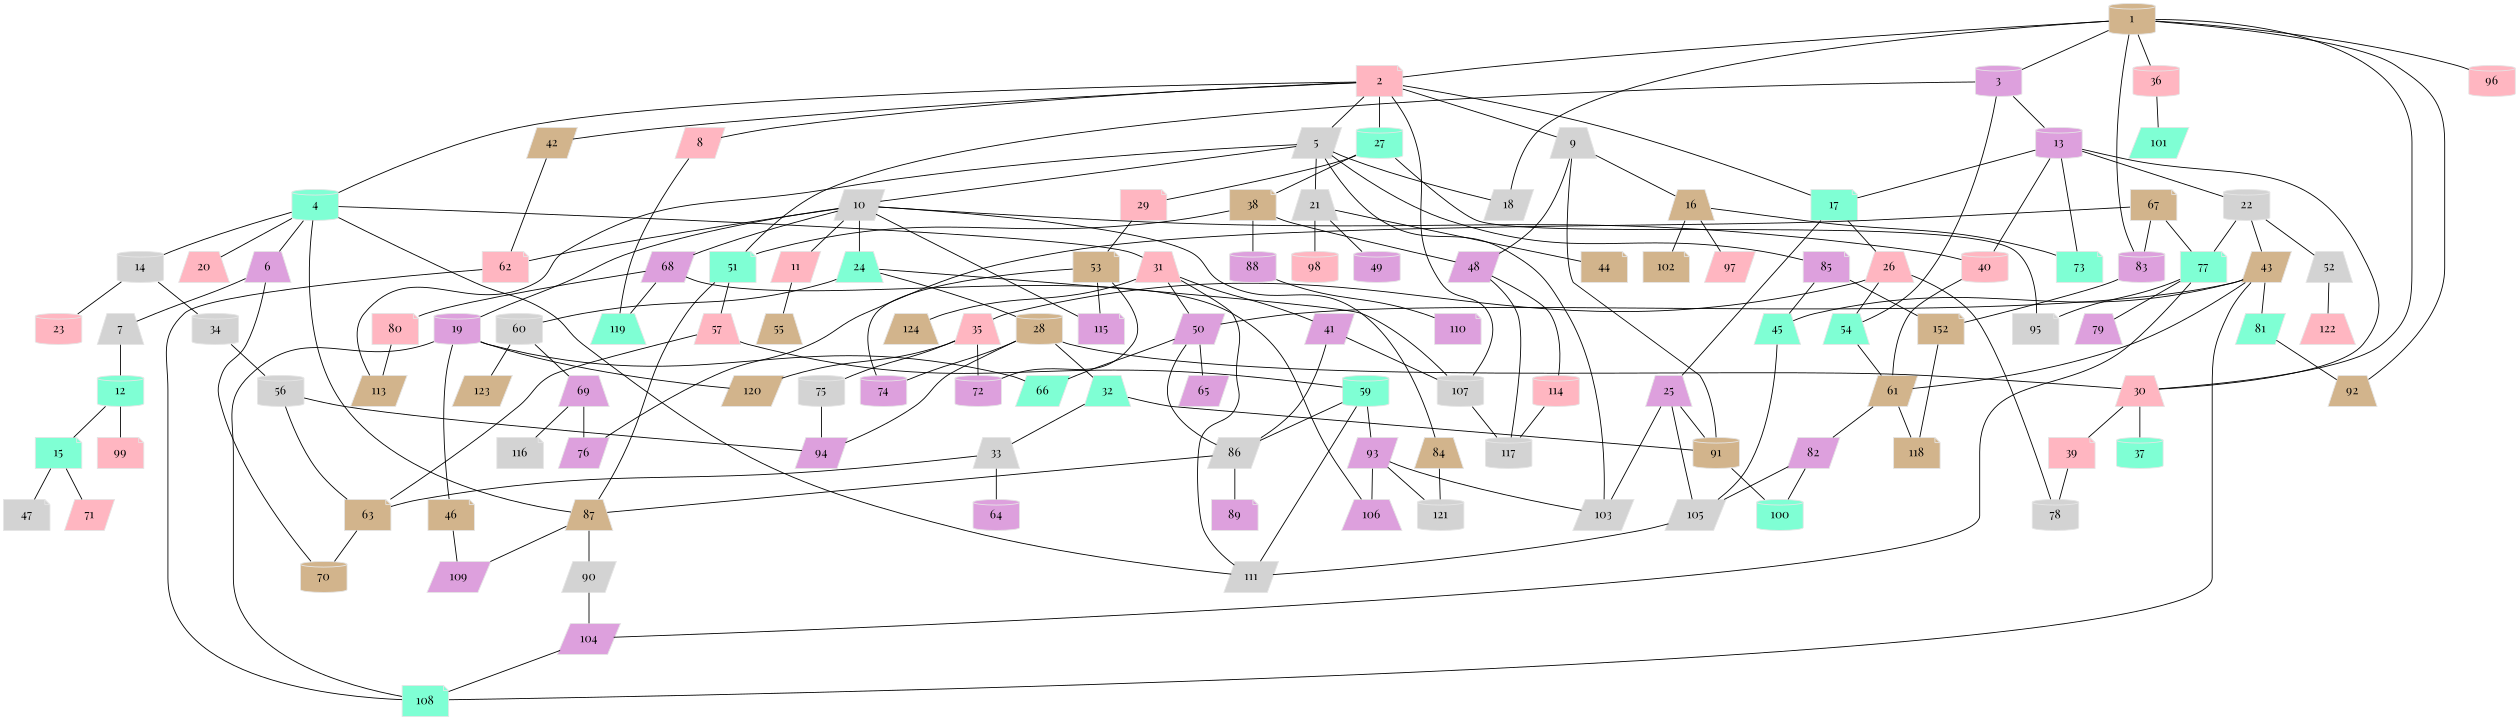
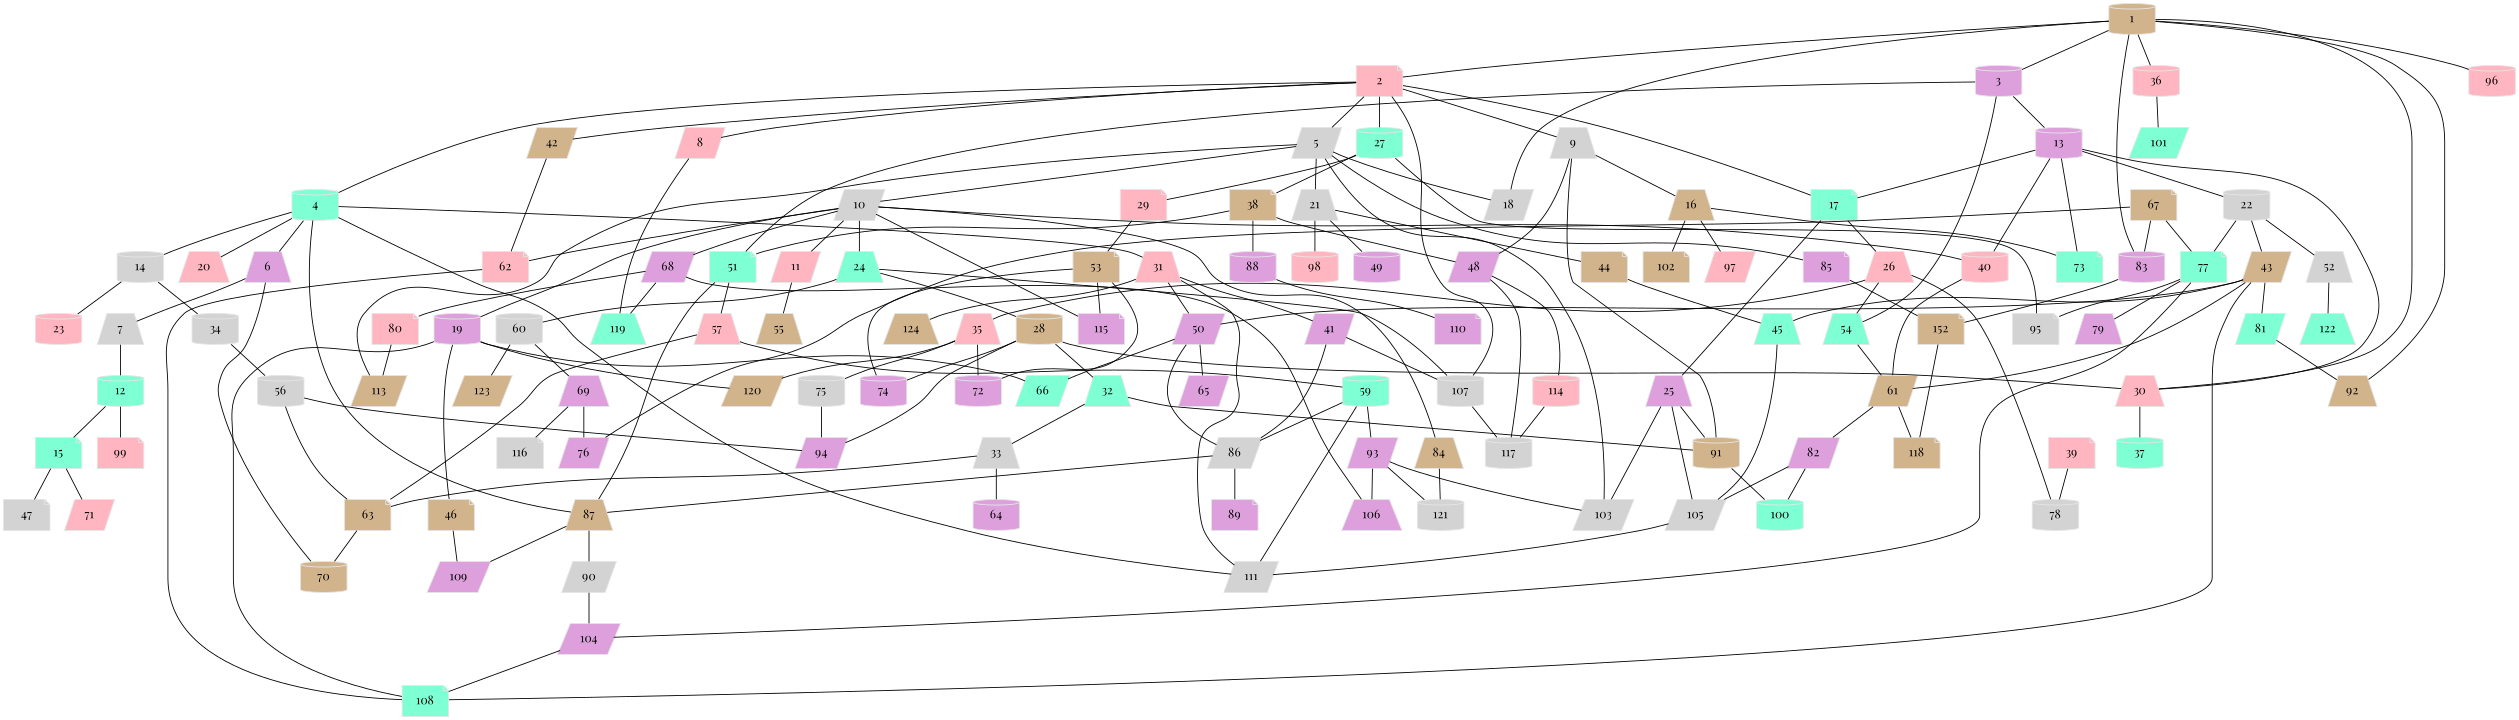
(1802, 298) -> (1691, 301)
(2328, 329) -> (2328, 329)
(2106, 422) -> none
